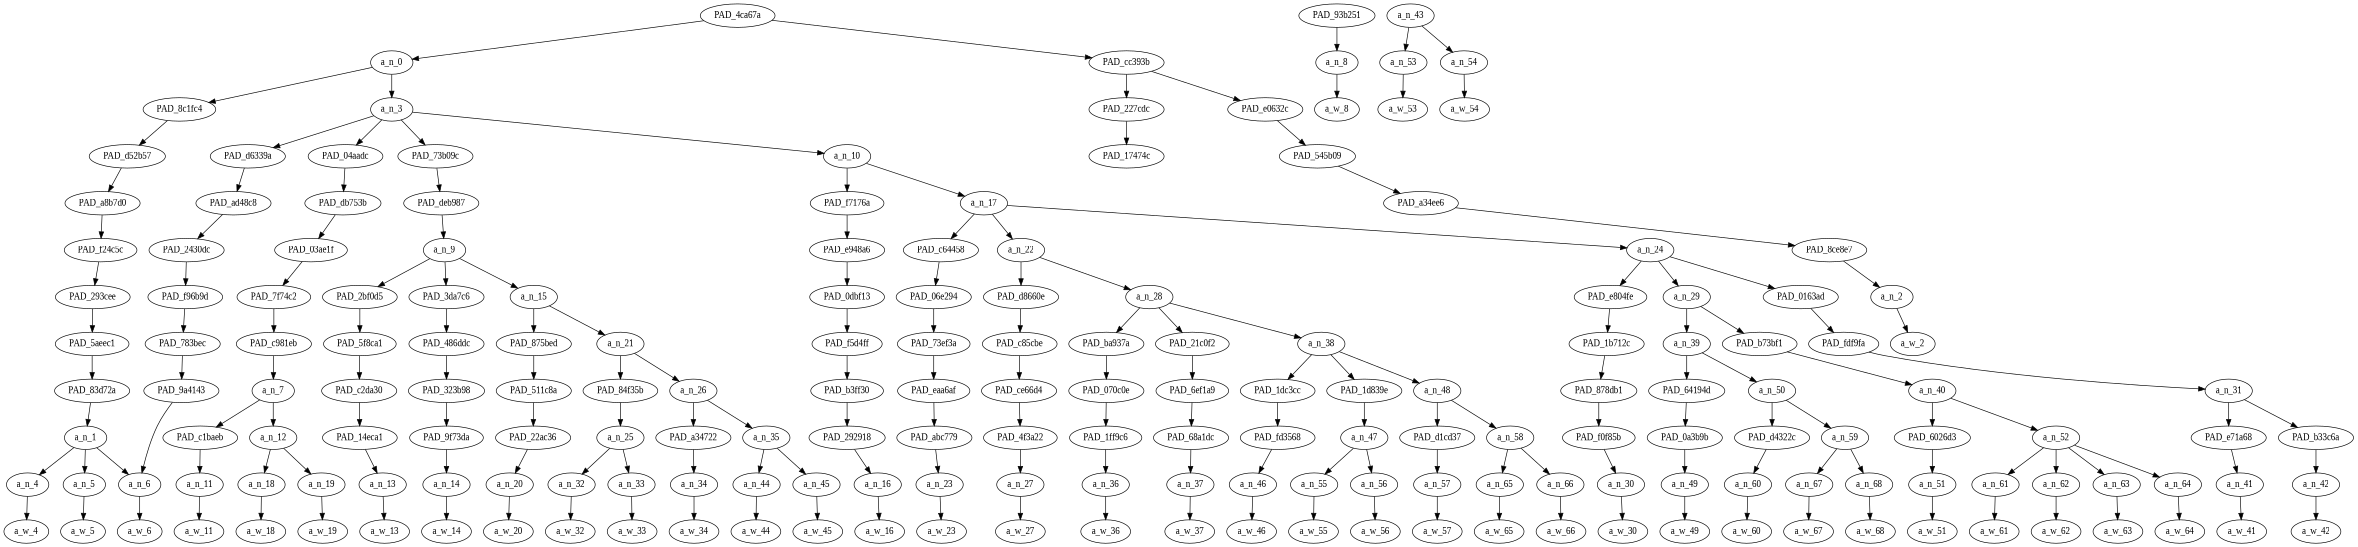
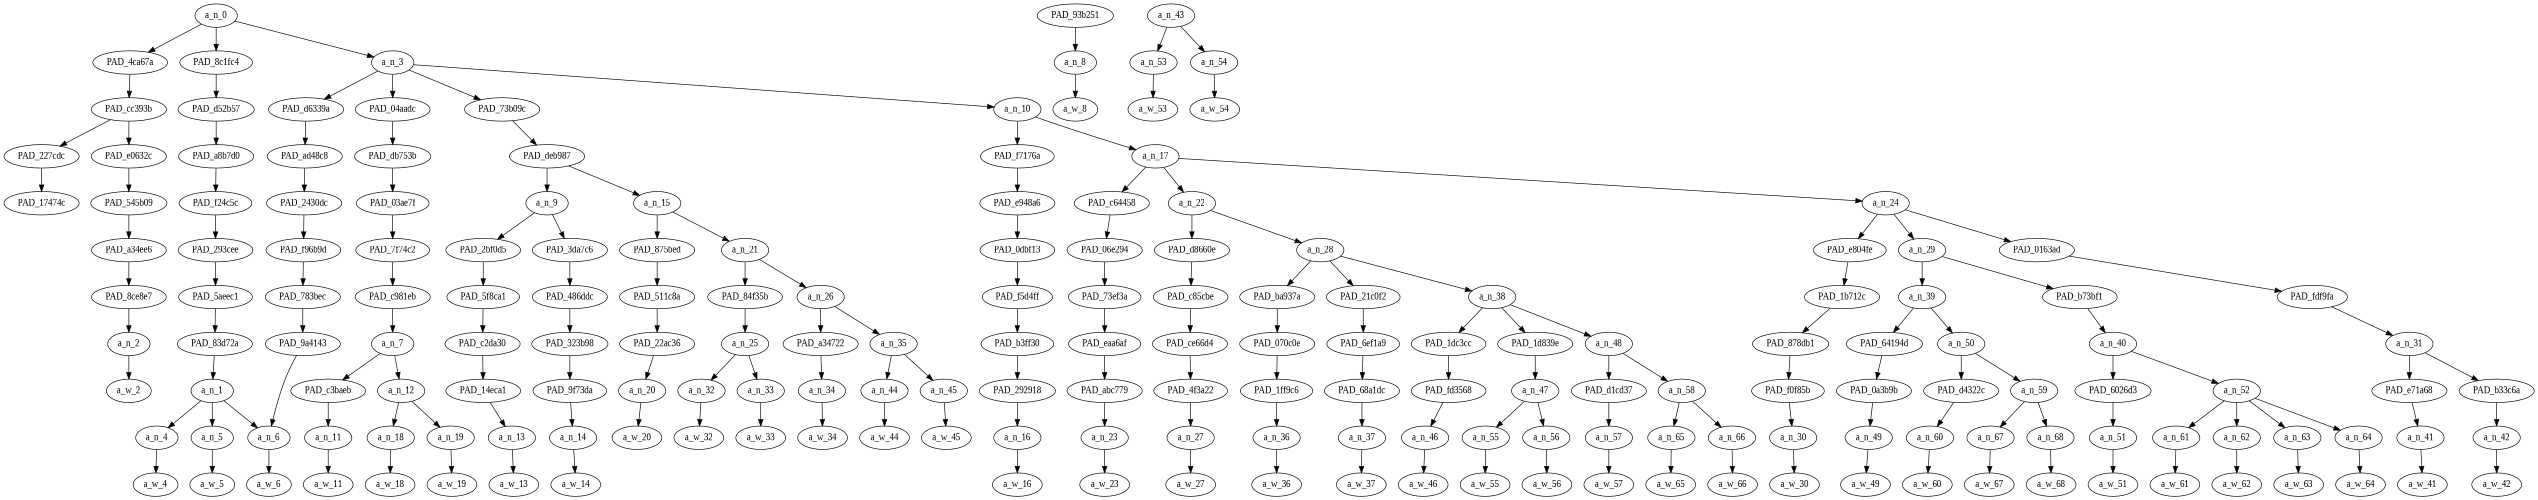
(561, 40) -> (178, 37)
(311, 250) -> (393, 203)
(486, 272) -> (601, 179)
(200, 438) -> (328, 391)
